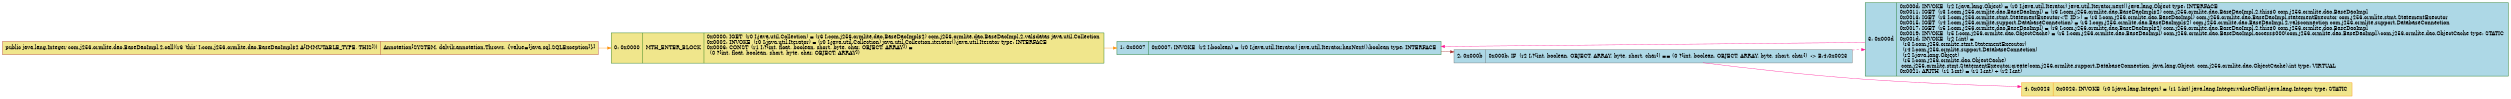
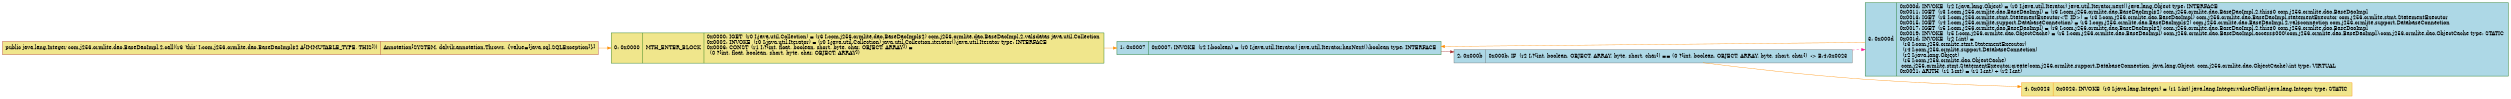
(1655, 44) -> (1655, 44)
(1860, 79) -> (1860, 79)
